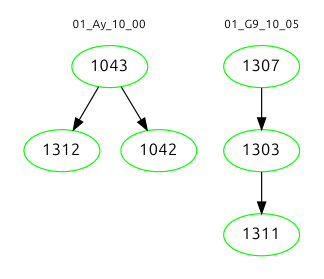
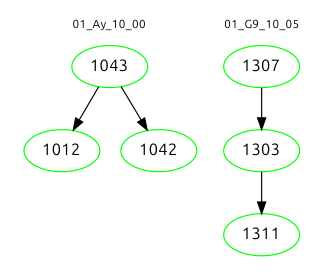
(62, 151) -> (62, 151)
